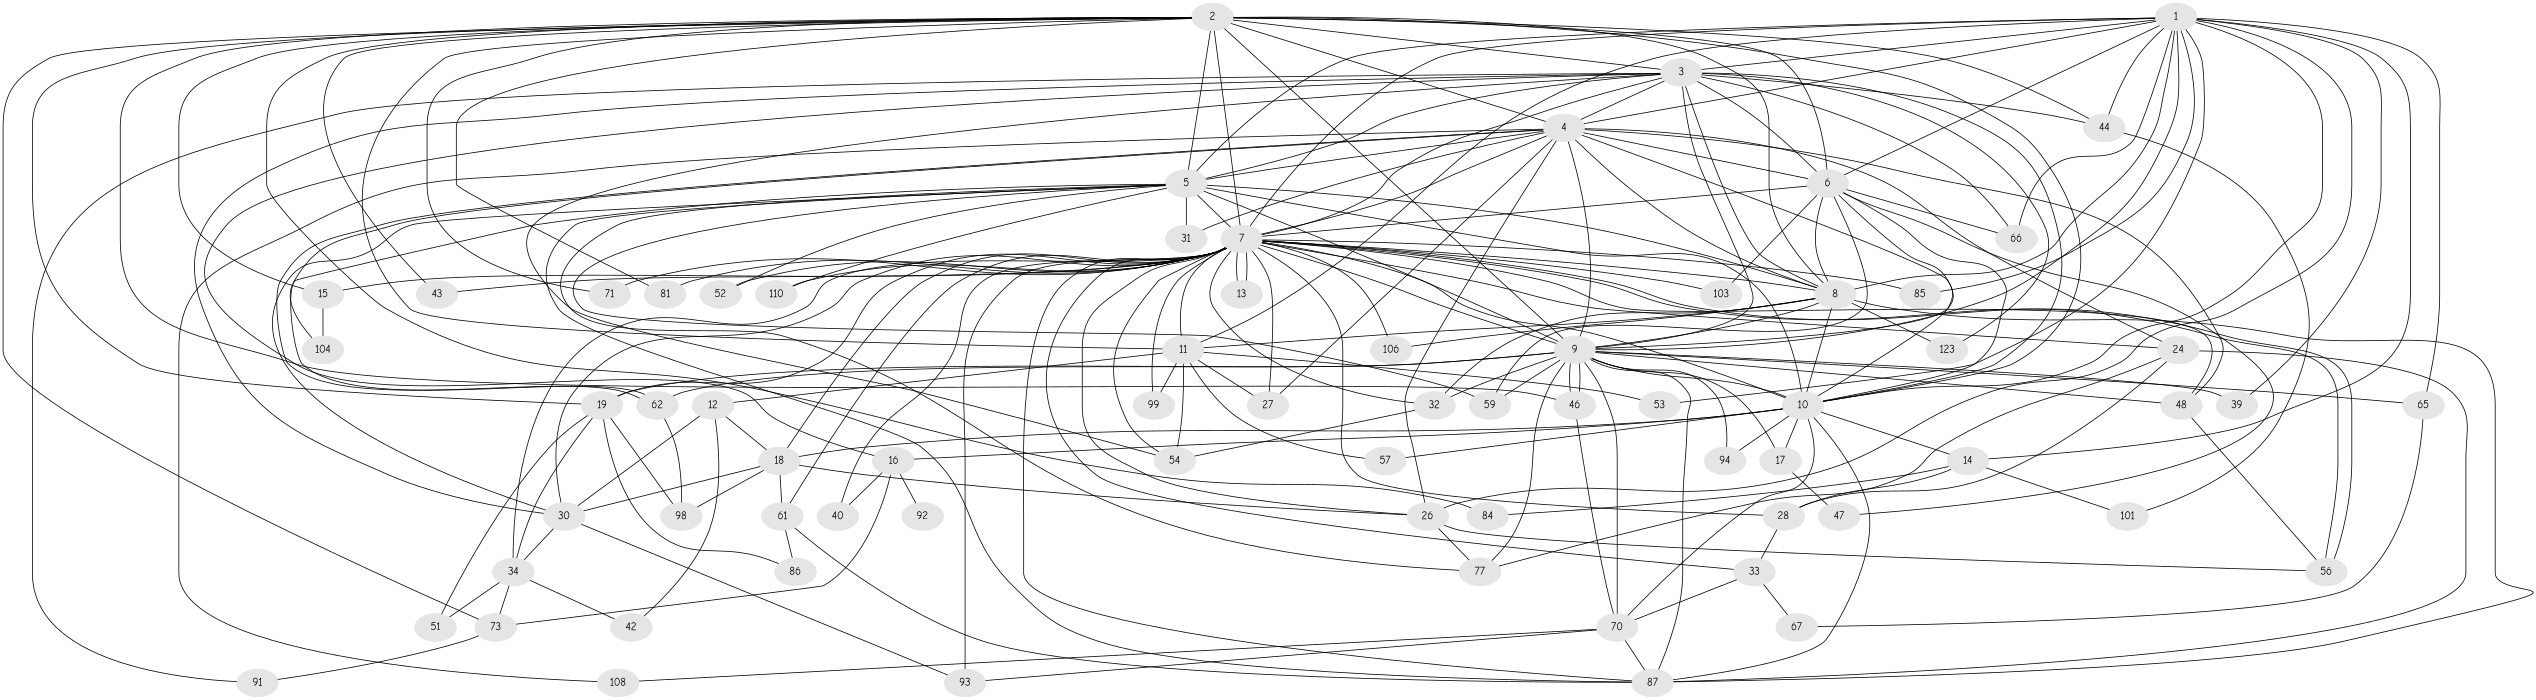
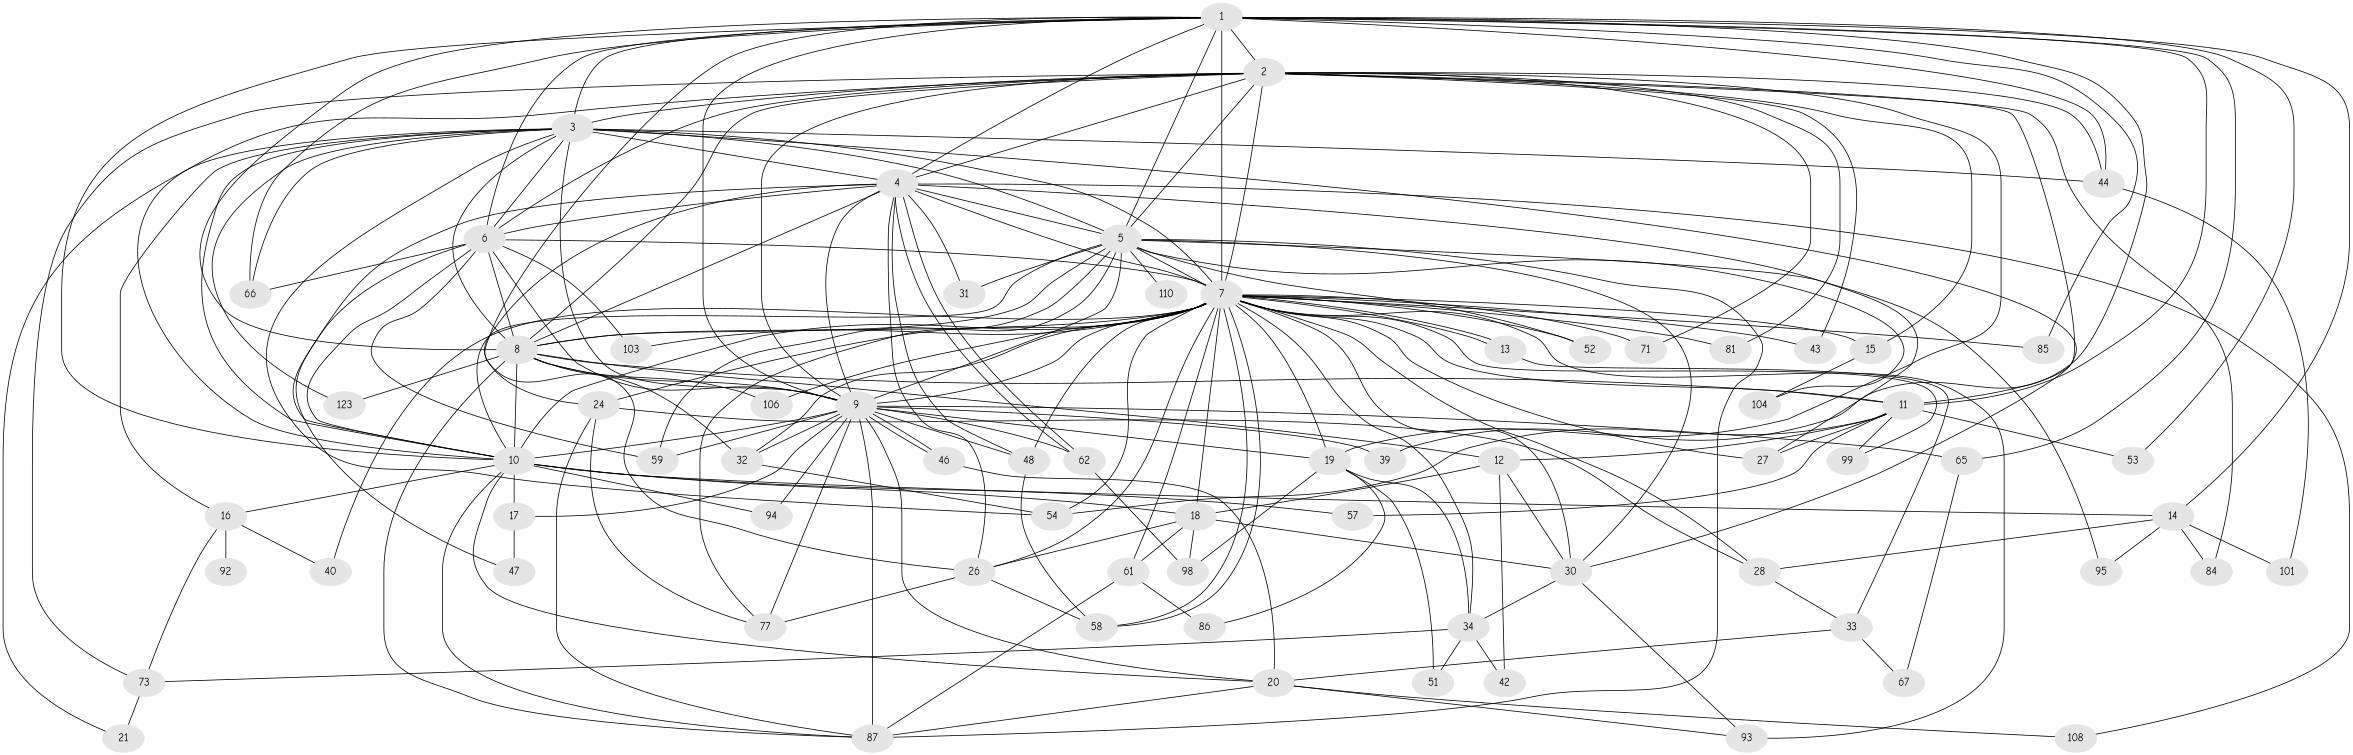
(1010, 268) -> none
(202, 337) -> (1243, 45)
none -> (985, 402)
(1232, 510) -> (1940, 431)
none -> (2101, 572)
(2326, 572) -> (1097, 627)
(1091, 611) -> none
(1617, 627) -> (1273, 683)
(257, 683) -> (123, 738)
